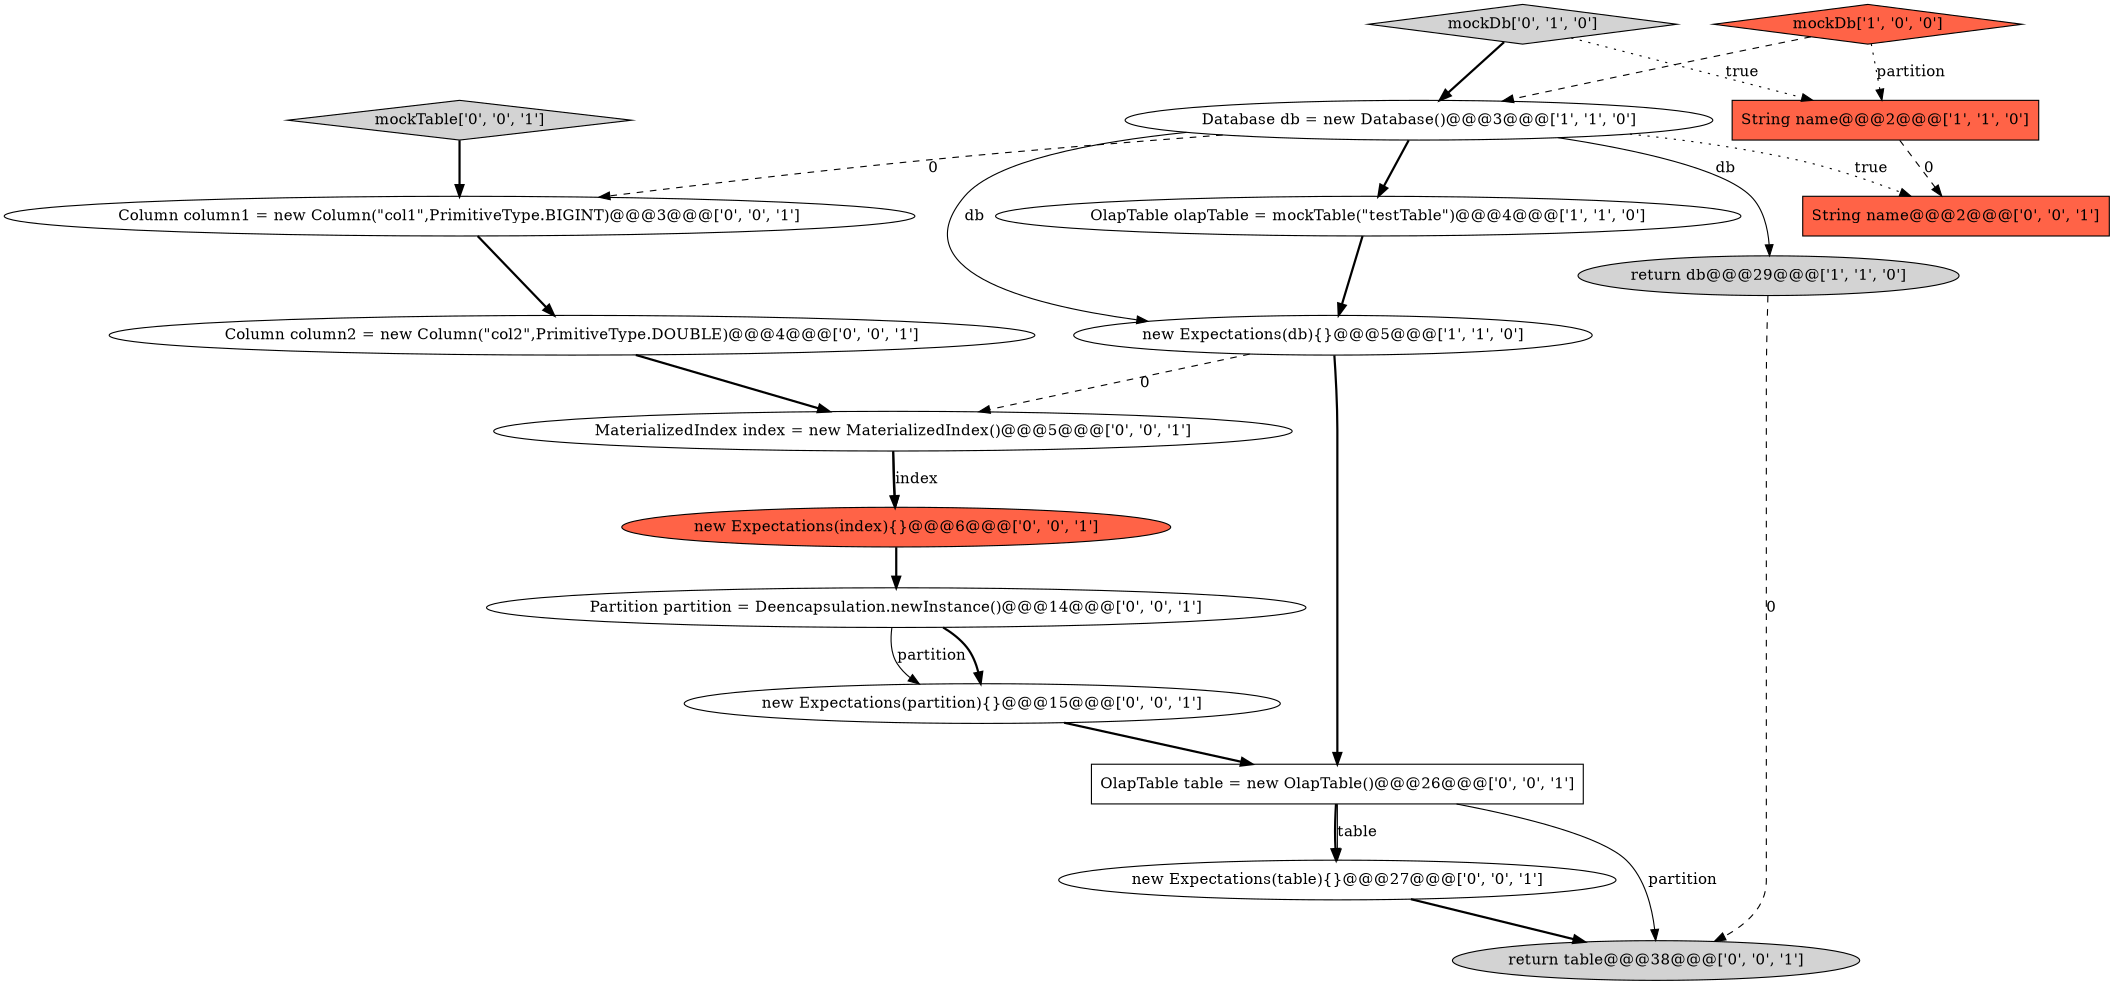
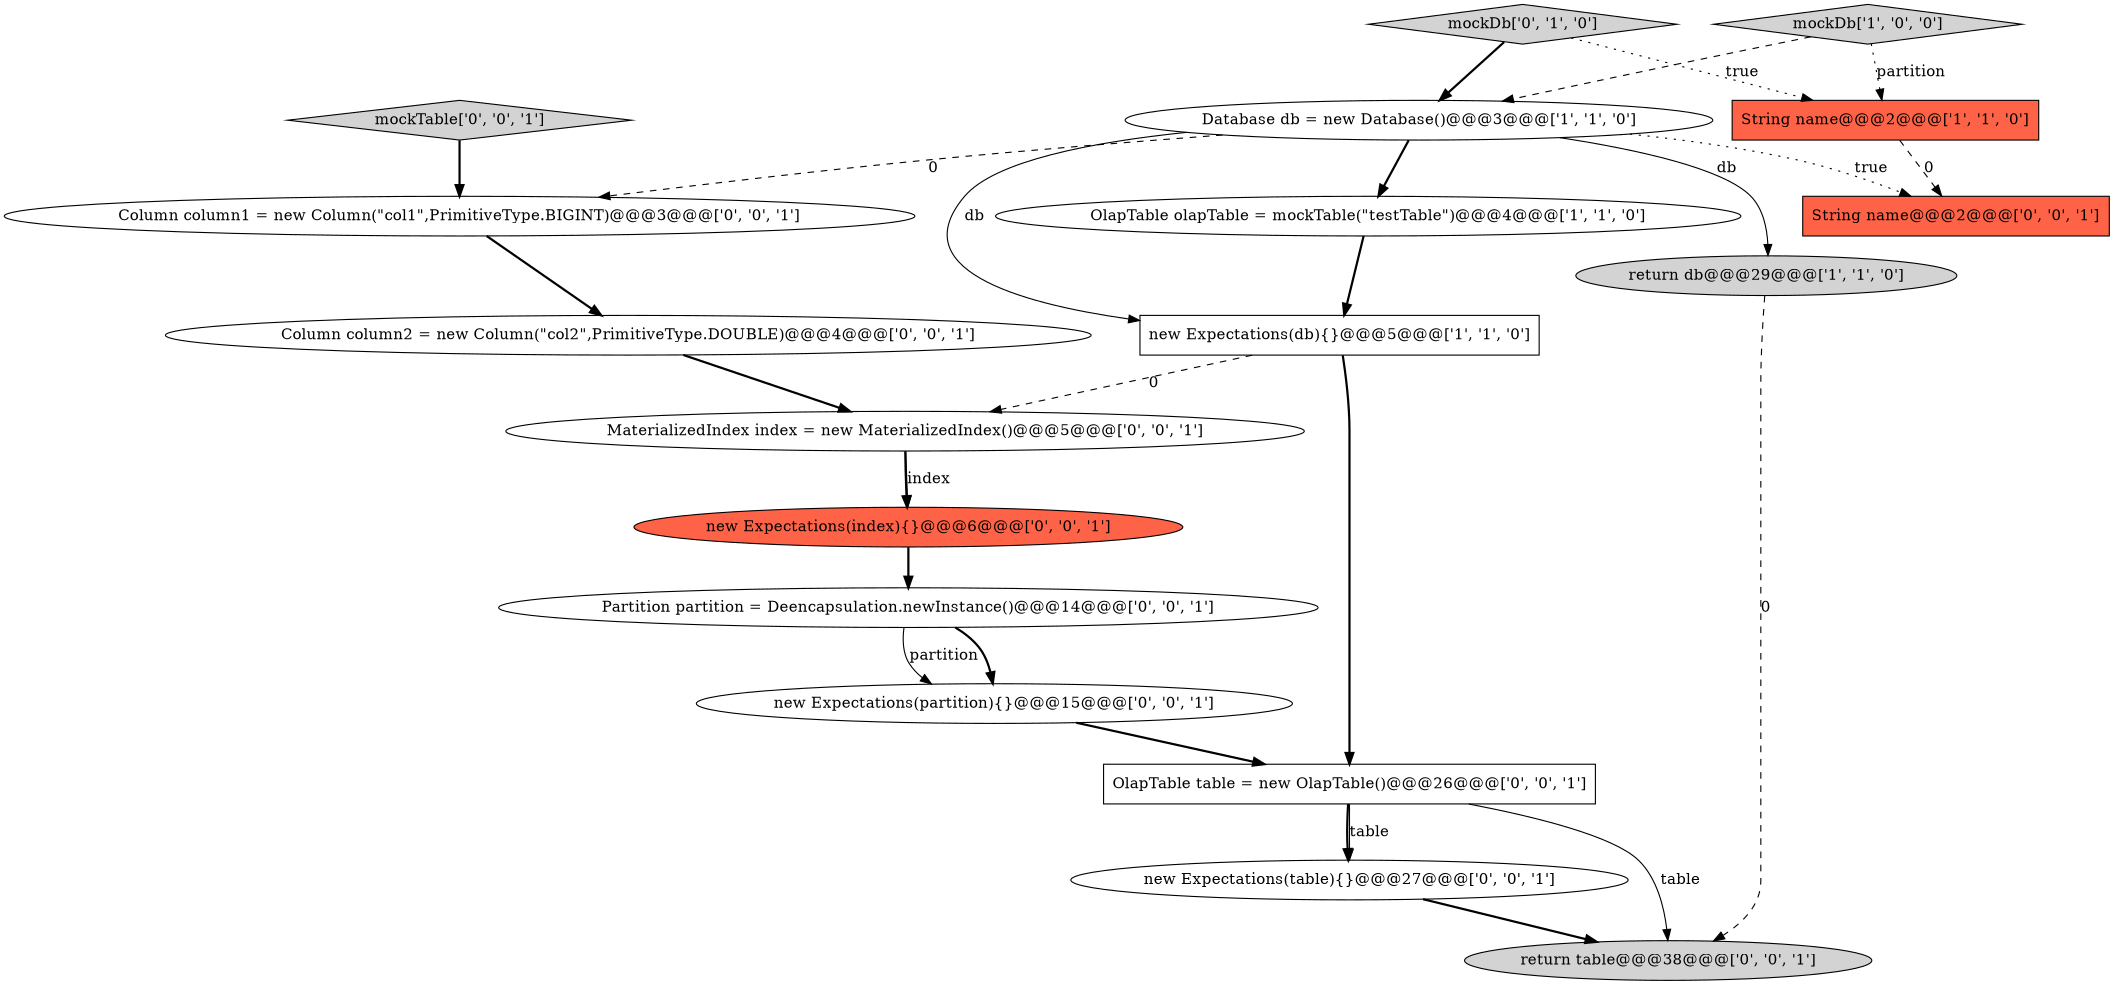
(1868, 24) -> (1868, 24)
(1333, 335) -> (1340, 335)
(1683, 880) -> (1681, 880)
